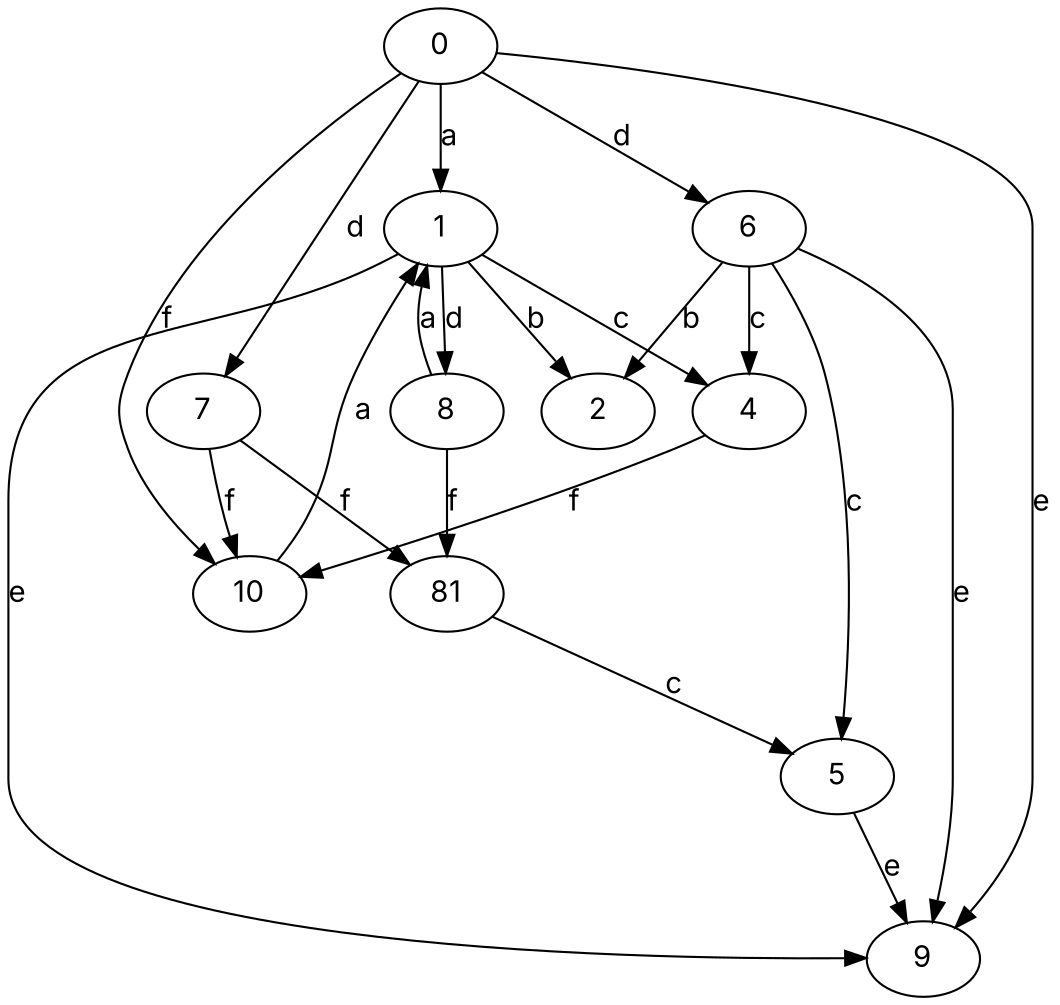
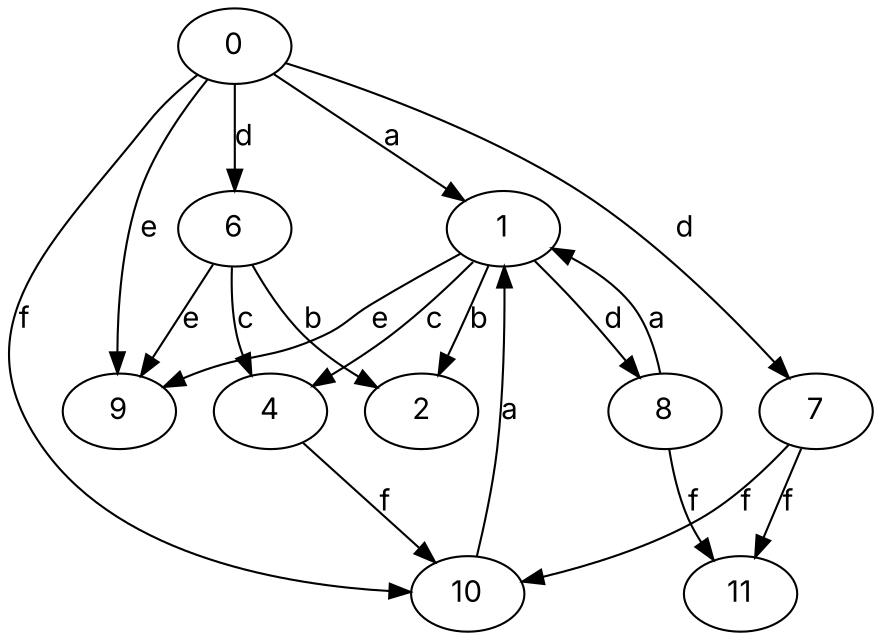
(447, 594) -> (741, 594)
(837, 776) -> none
